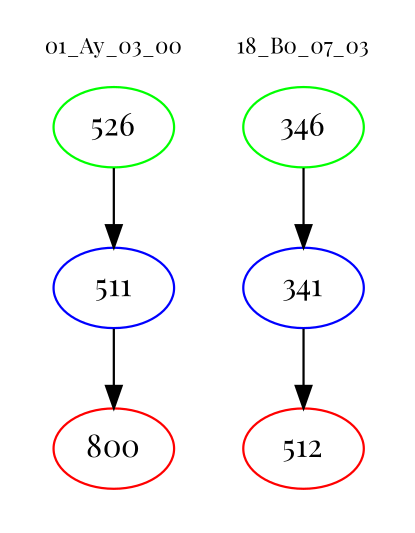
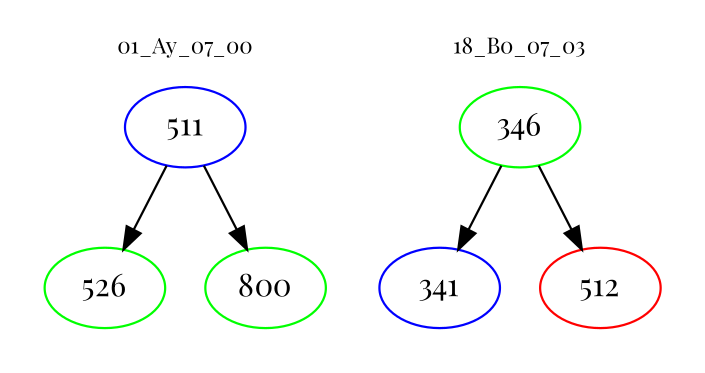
(114, 48) -> (185, 48)
(114, 197) -> (150, 198)
(304, 357) -> (555, 198)
(114, 449) -> (266, 288)
